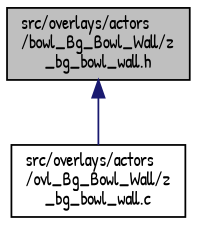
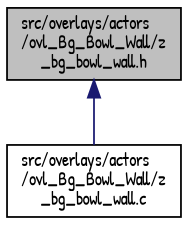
(98, 44) -> (94, 44)
